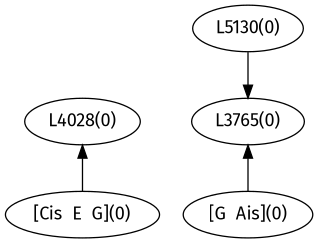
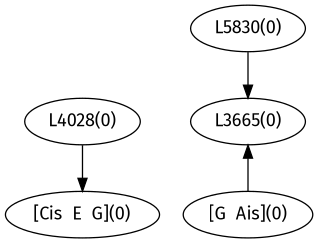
(248, 28) -> (248, 28)
(248, 122) -> (248, 122)
(82, 175) -> (82, 162)
